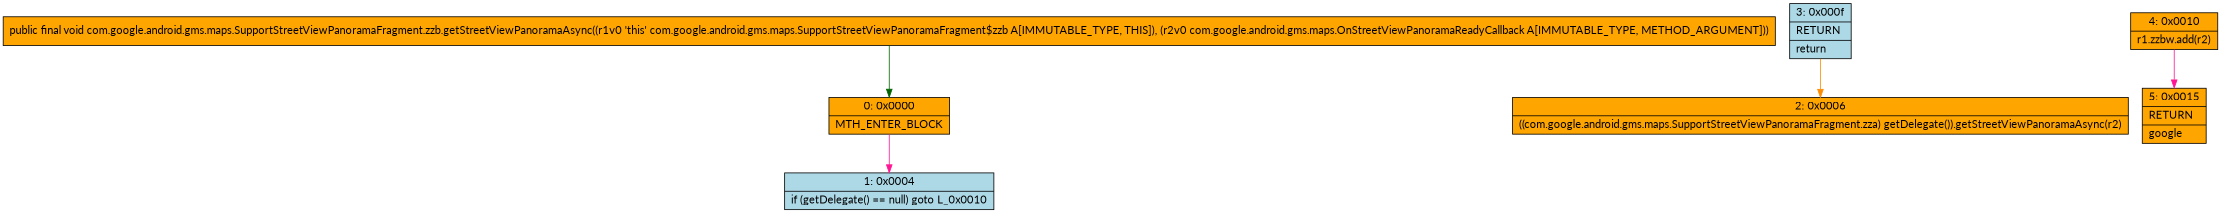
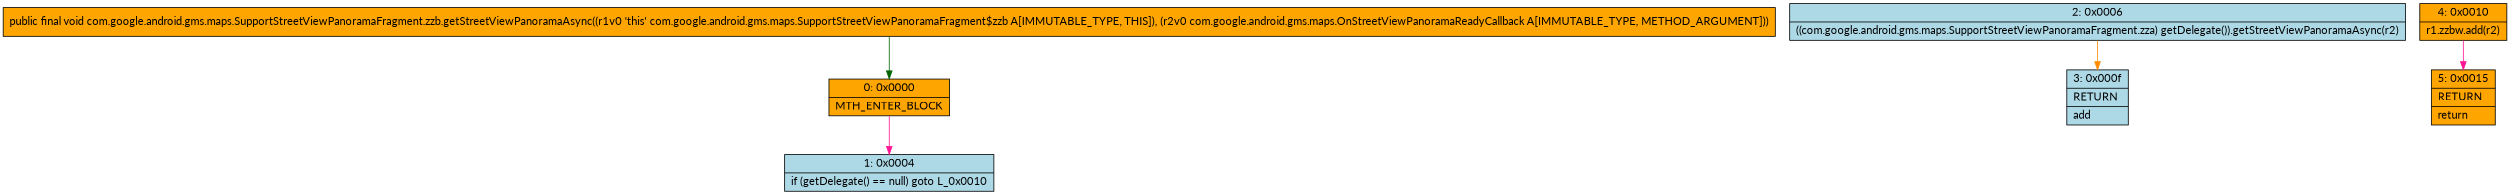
(1811, 49) -> (2082, 115)
(1820, 74) -> (2098, 51)
(1820, 116) -> (2098, 22)
(2166, 134) -> (2453, 115)
